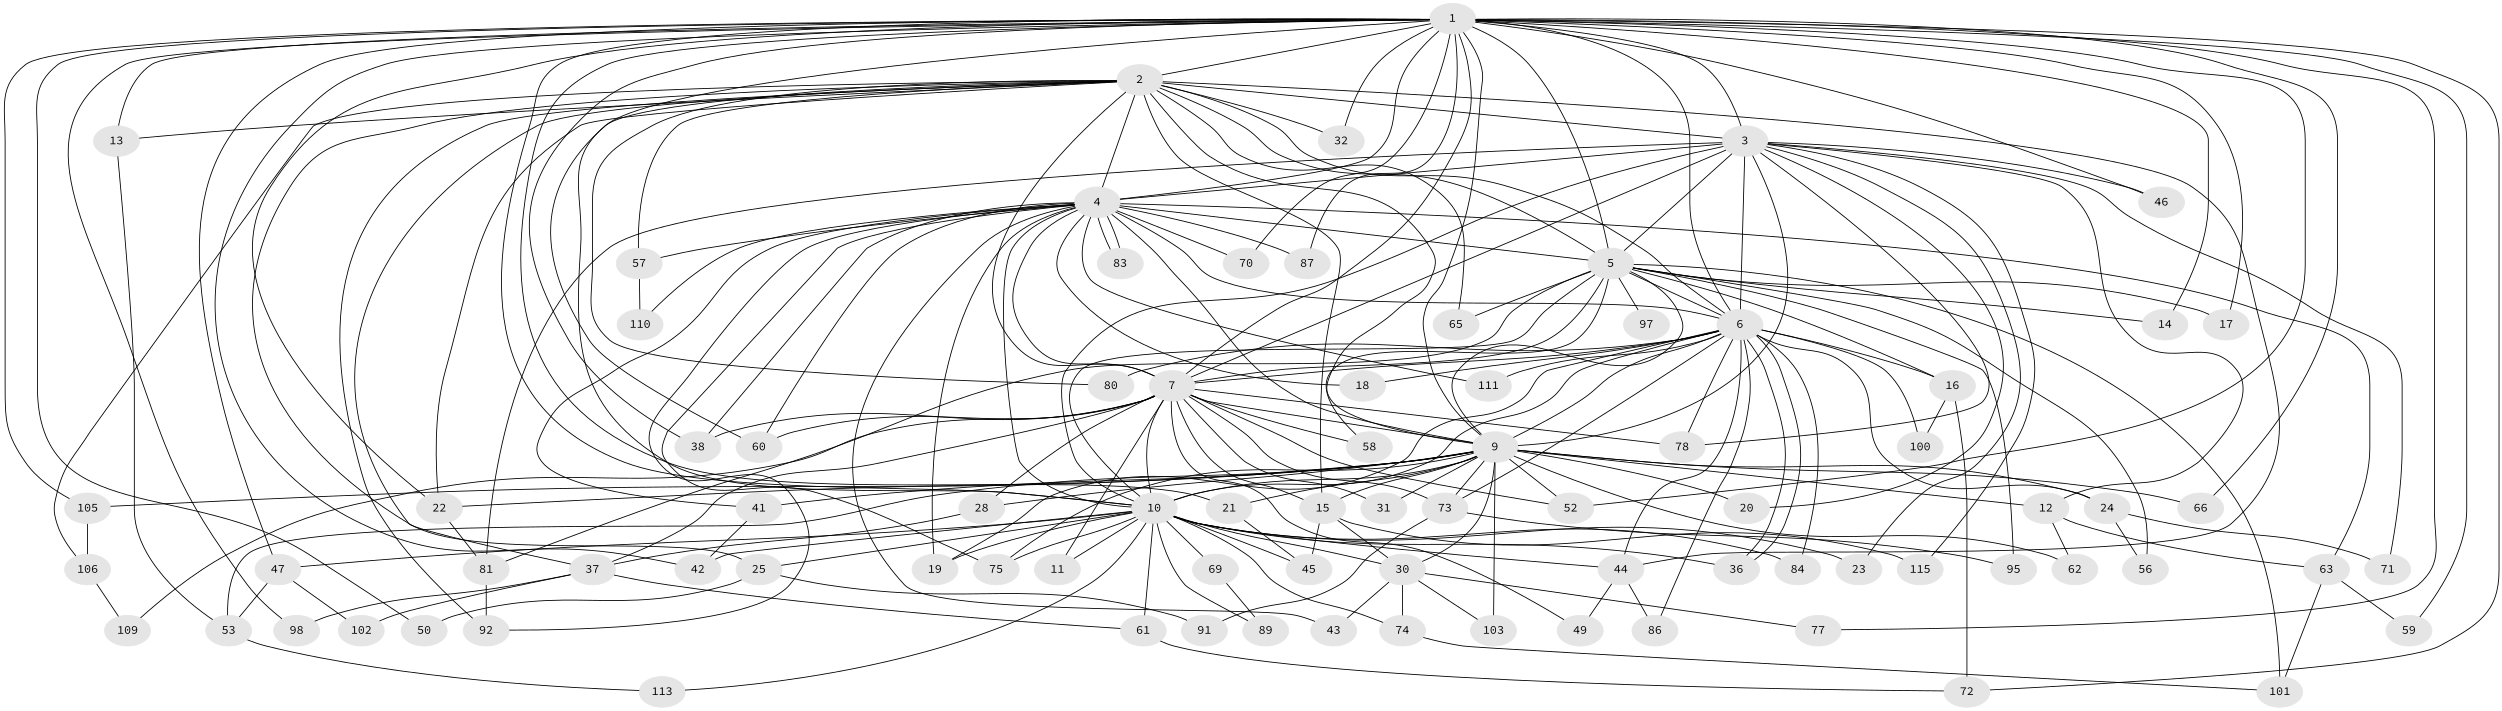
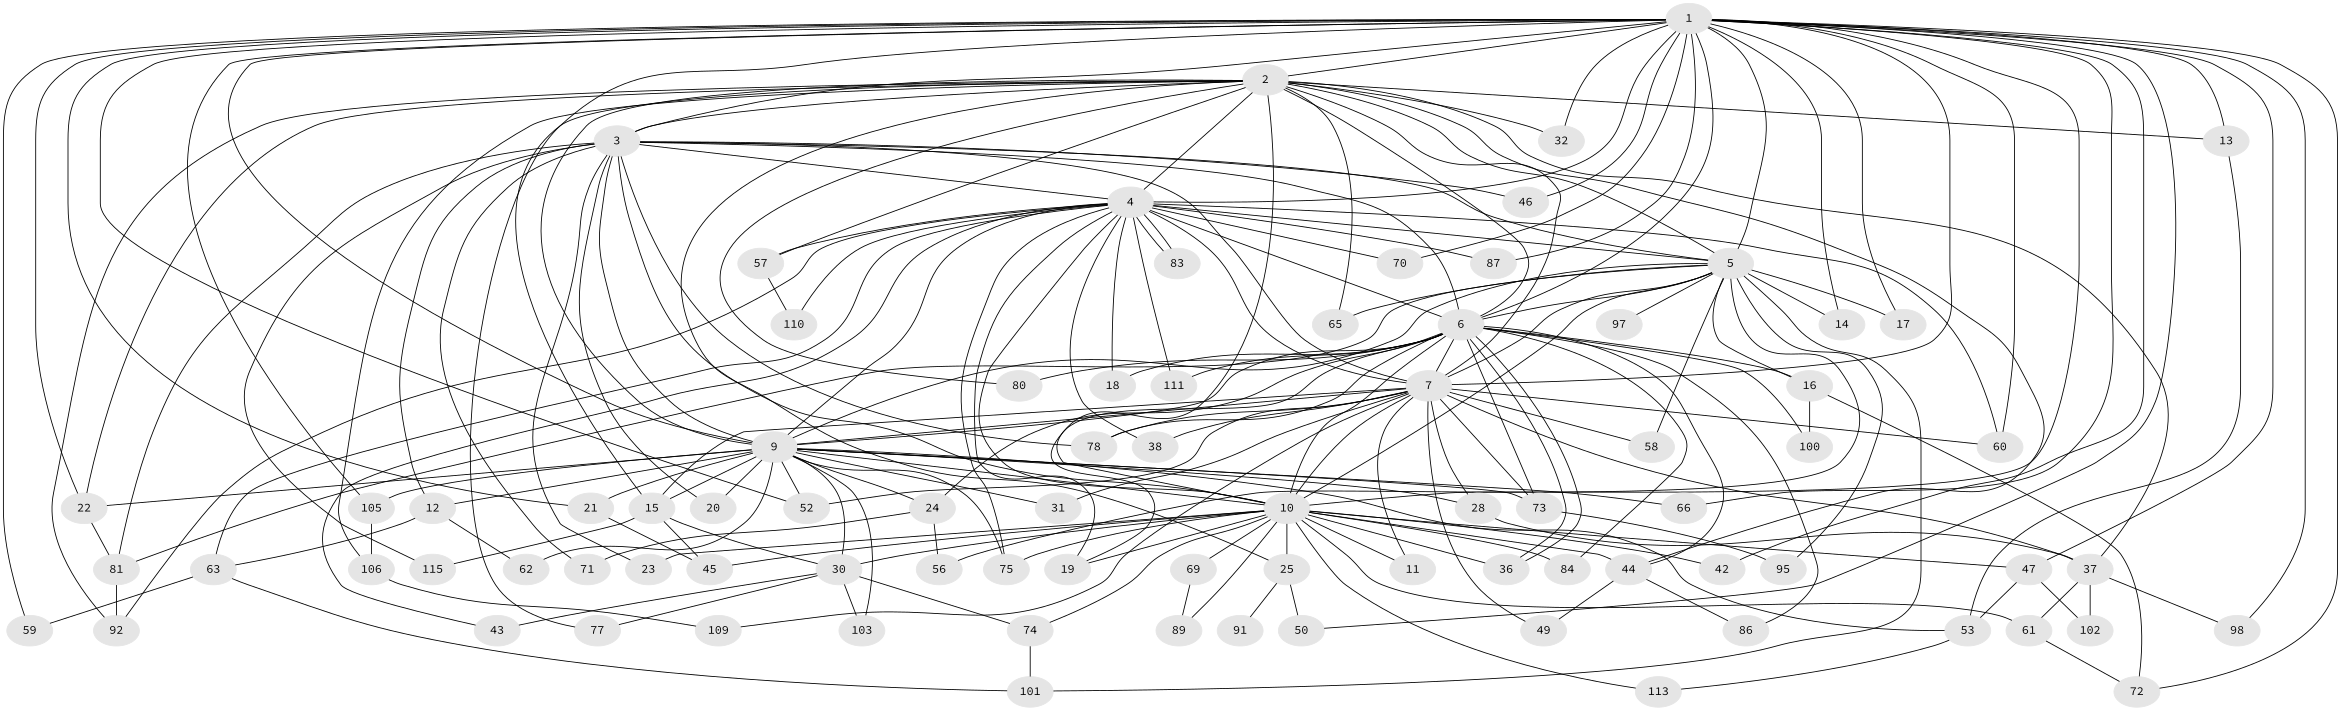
(801, 47) -> none
(759, 508) -> none
(1334, 588) -> none
